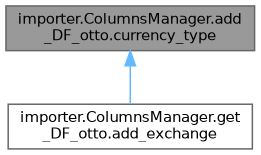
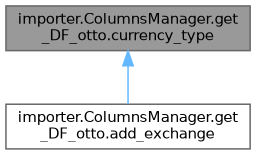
(130, 28) -> (128, 28)
